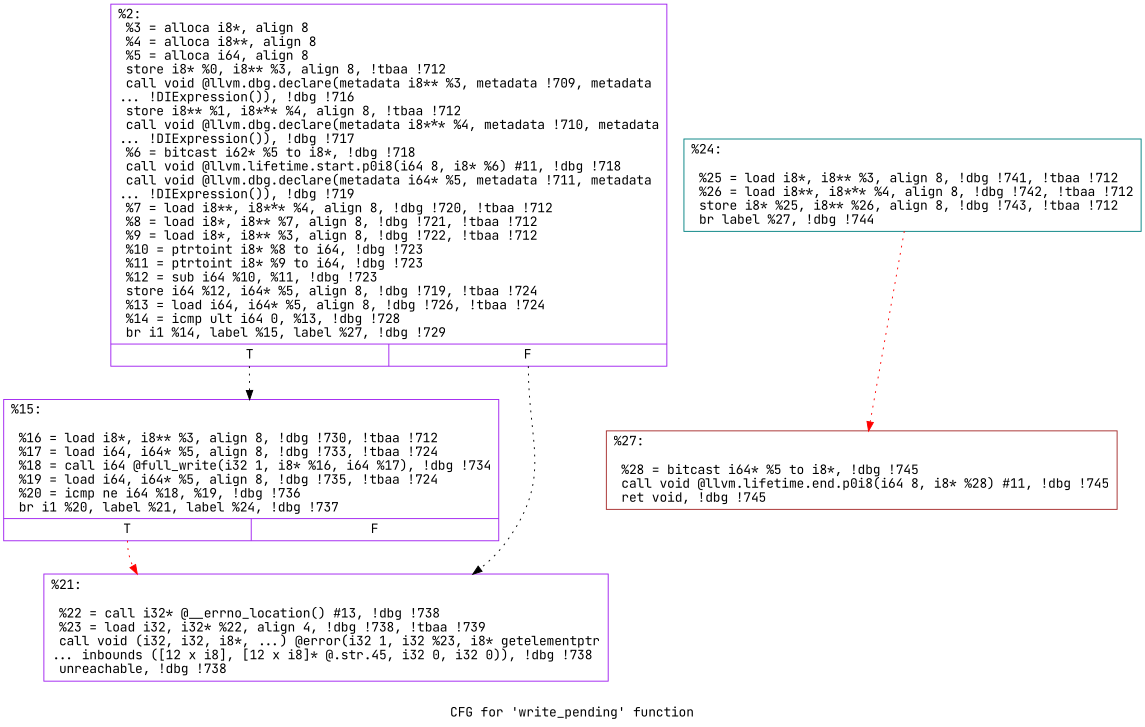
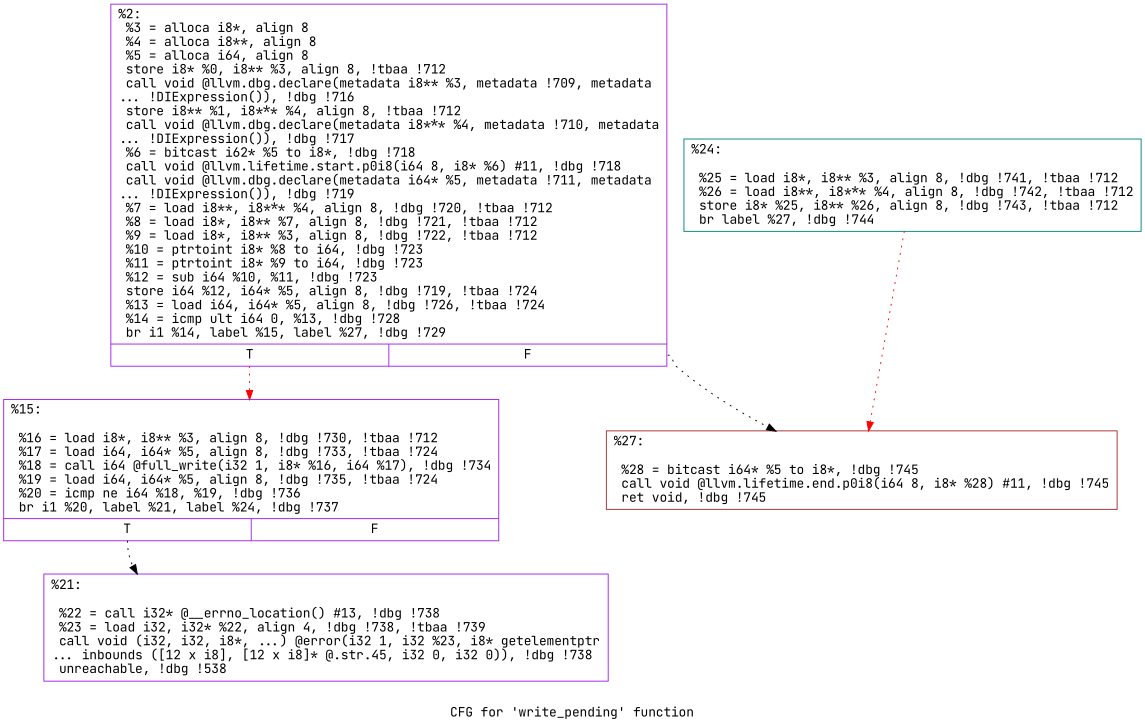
(249, 378) -> (249, 378)
(534, 476) -> (714, 395)
(129, 554) -> (129, 554)
(139, 669) -> (139, 669)
